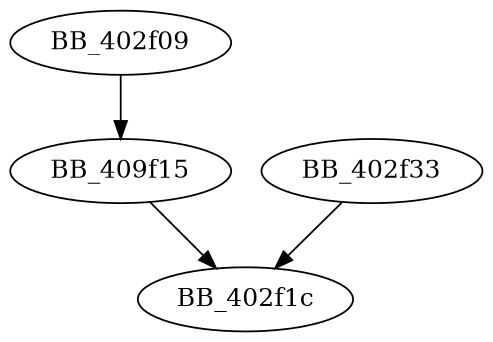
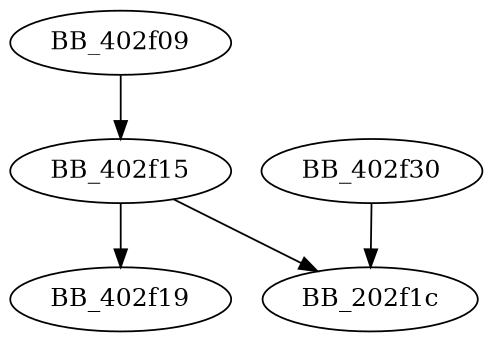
(121, 171) -> (121, 171)
(372, 171) -> (372, 171)
none -> (121, 299)
(245, 299) -> (370, 299)
